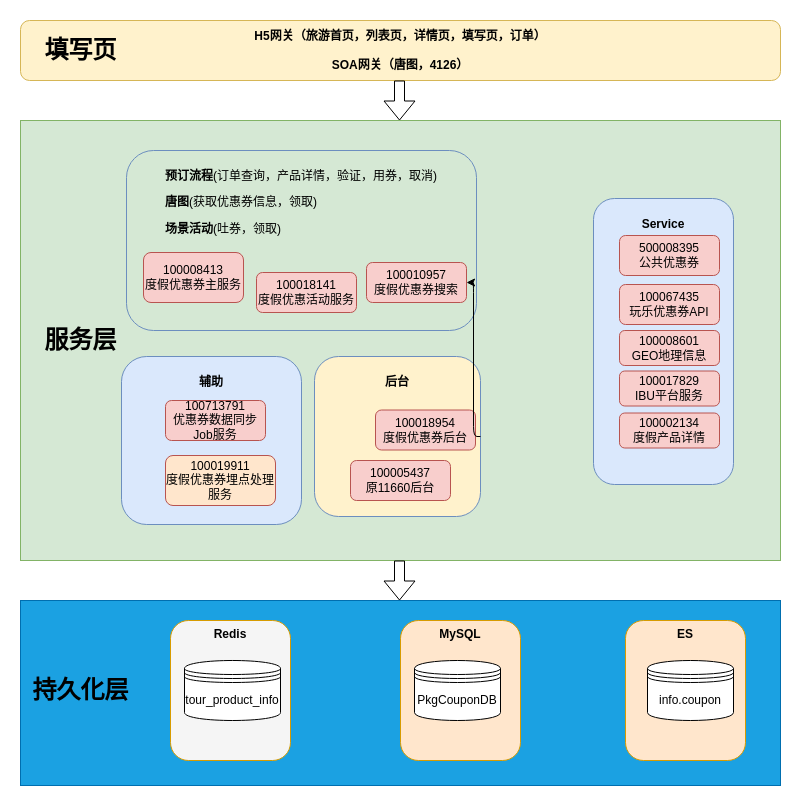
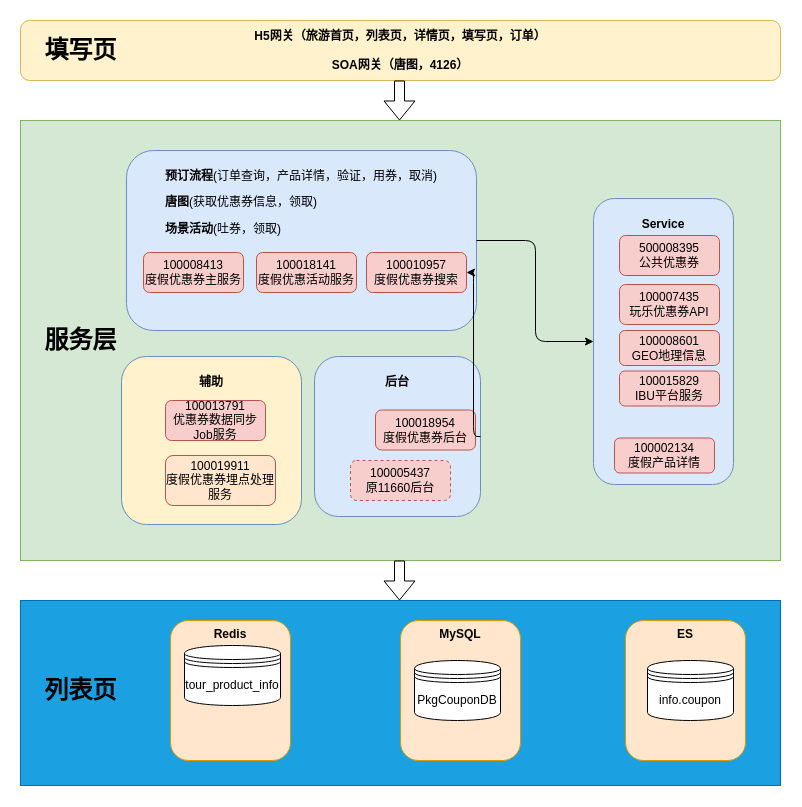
(302, 241) -> (302, 241)
(194, 278) -> (194, 273)
(417, 283) -> (417, 273)
none -> (536, 287)
(307, 293) -> (307, 273)
(670, 305) -> (670, 305)
(212, 371) -> (212, 371)
(398, 371) -> (398, 371)
(670, 389) -> (670, 389)
(216, 421) -> (216, 421)
(670, 431) -> (665, 456)
(401, 481) -> (401, 481)
(231, 635) -> (231, 635)
(81, 691) -> (81, 691)
(233, 691) -> (233, 676)
